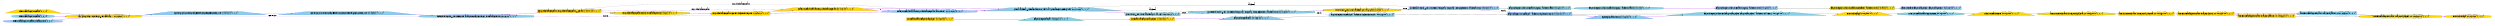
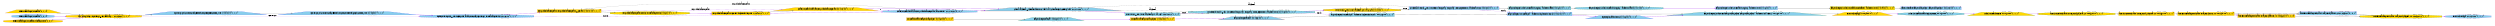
(2468, 16) -> (2468, 16)
(33, 21) -> (33, 21)
